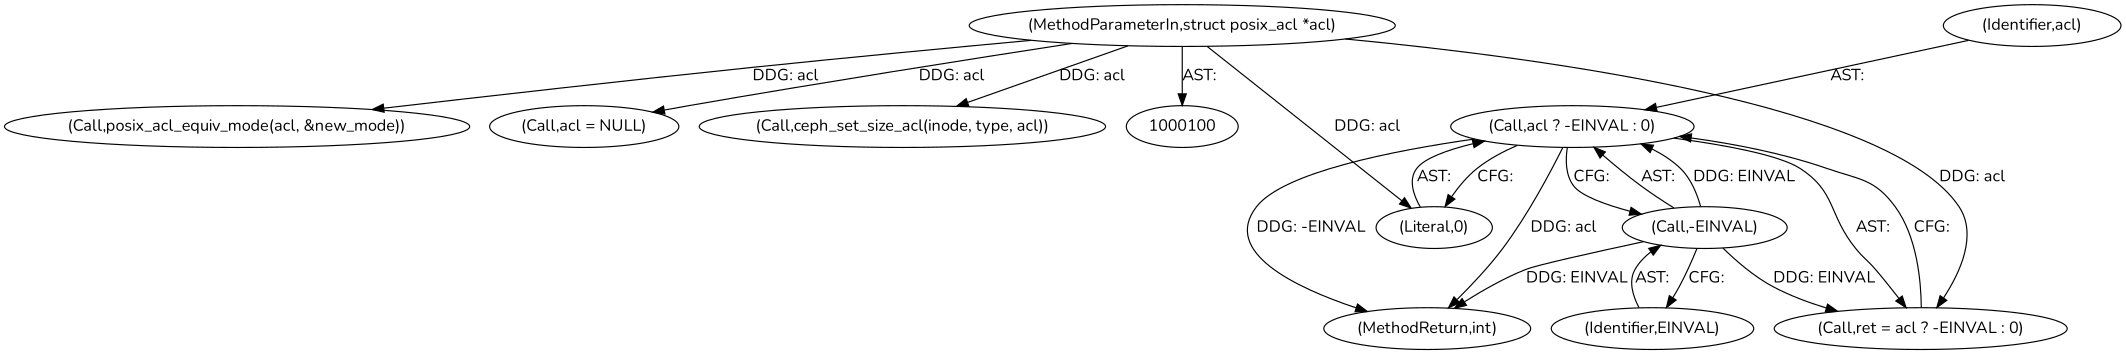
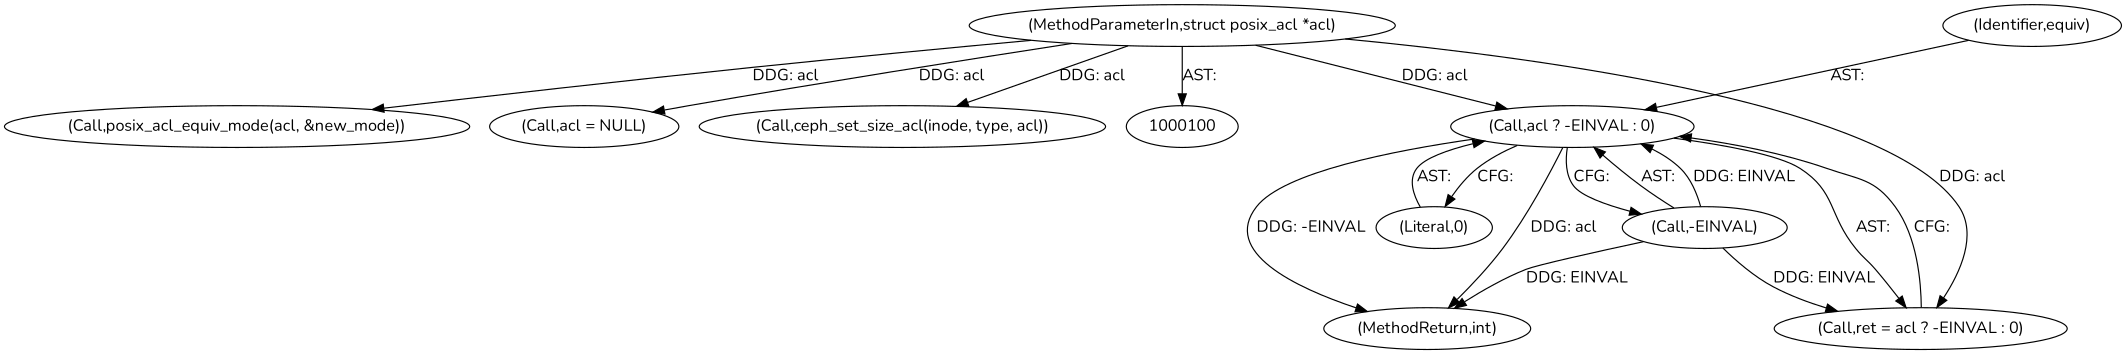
(2032, 26) -> (2032, 26)
(1305, 124) -> (1376, 76)
(1652, 329) -> none
